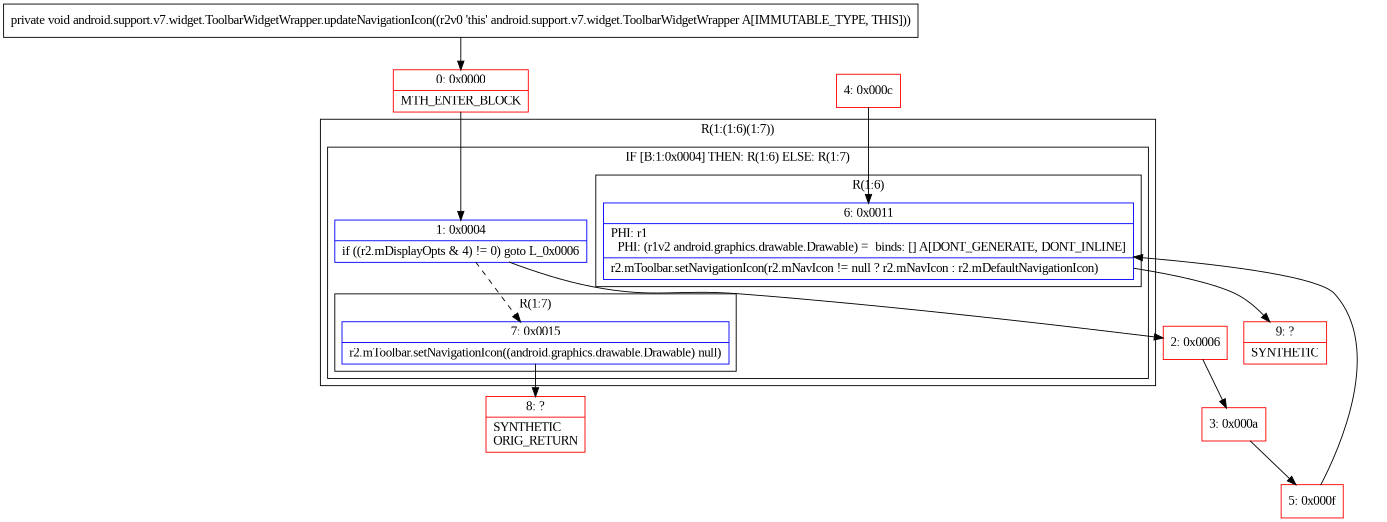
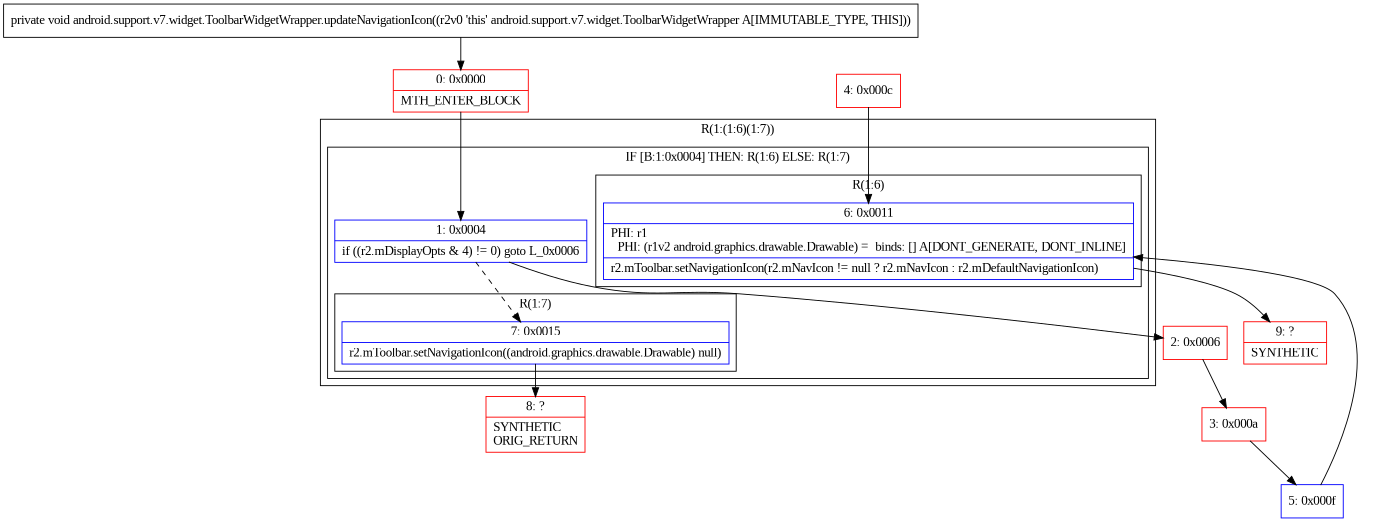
(1312, 501) -> (1312, 501)
